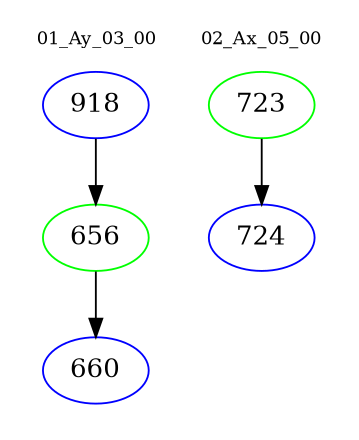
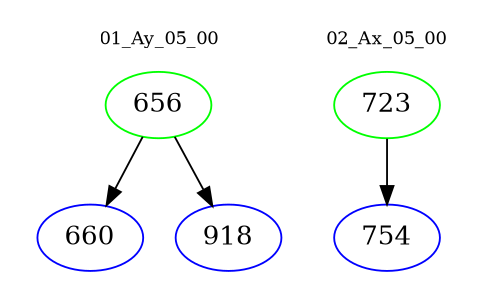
(97, 40) -> (159, 40)
(96, 162) -> (189, 163)
(262, 238) -> (387, 238)
